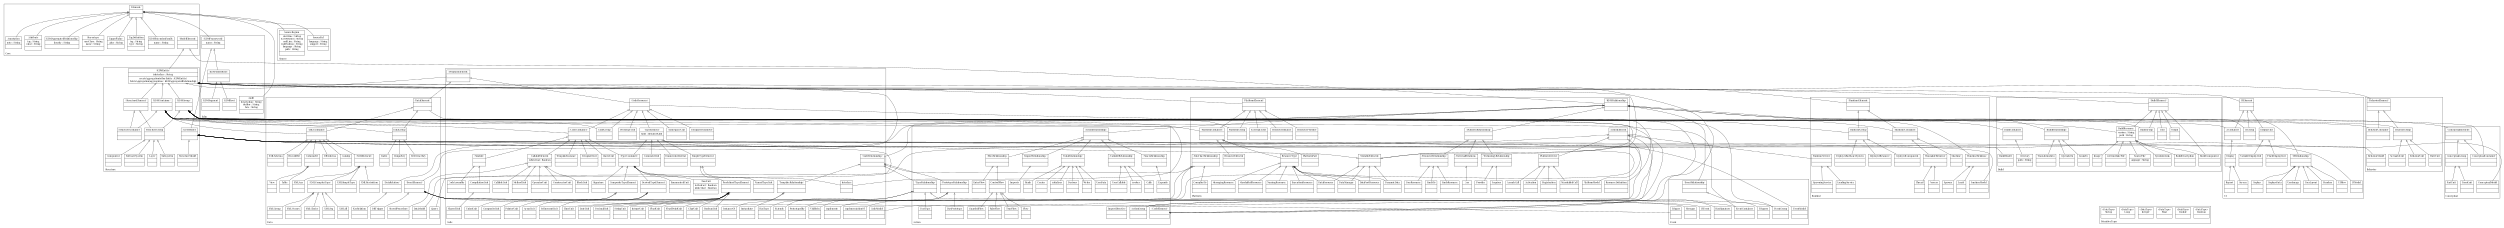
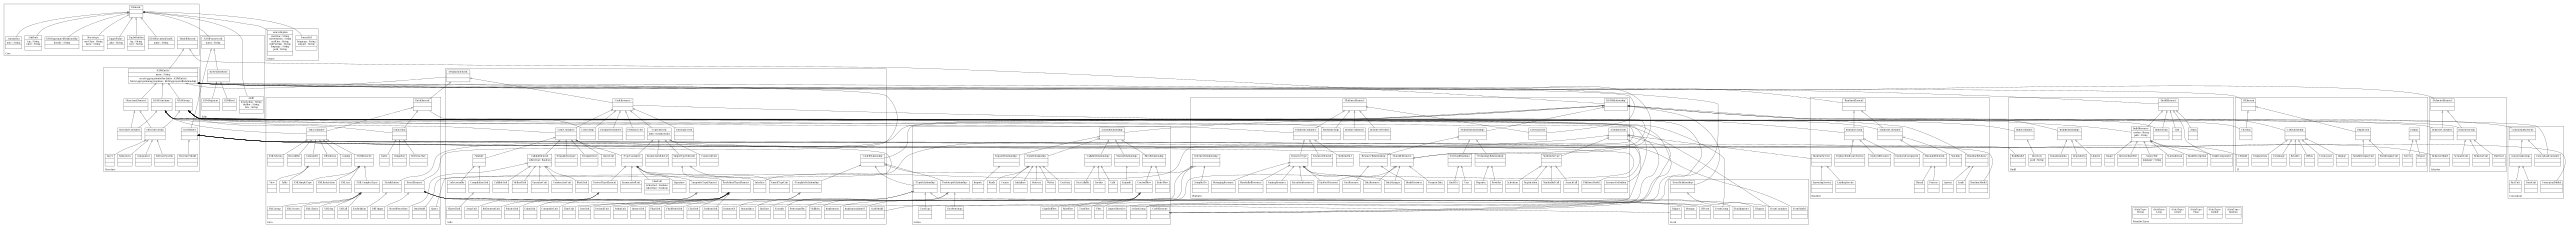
(163, 75) -> (163, 75)
(930, 91) -> (969, 85)
(324, 126) -> (290, 126)
(2232, 134) -> none
(1326, 174) -> none
(1432, 174) -> (1456, 174)
